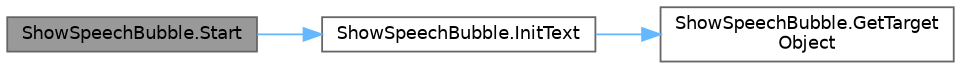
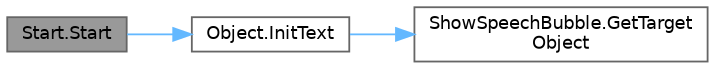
(132, 34) -> (67, 34)
(459, 34) -> (271, 34)
